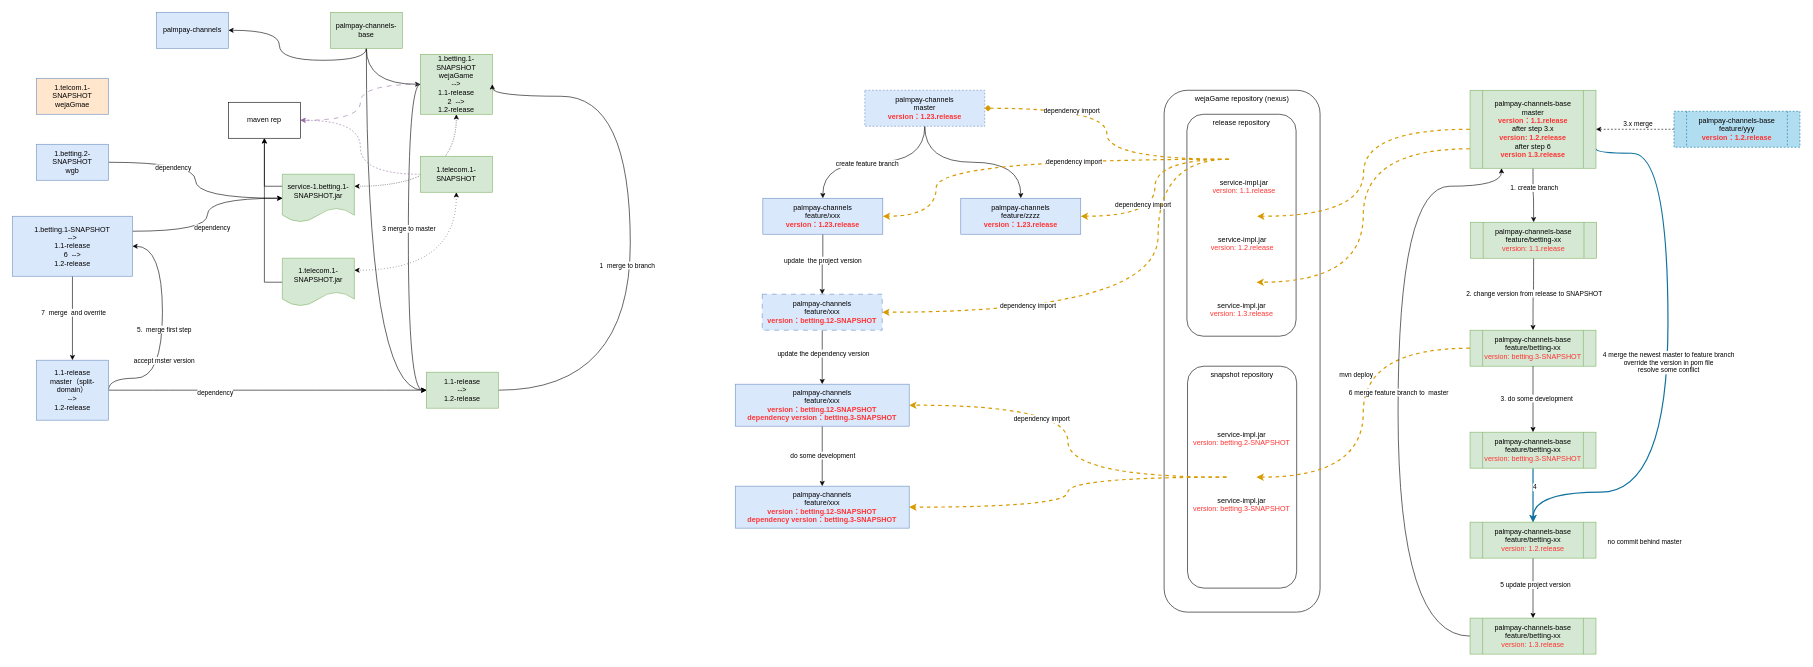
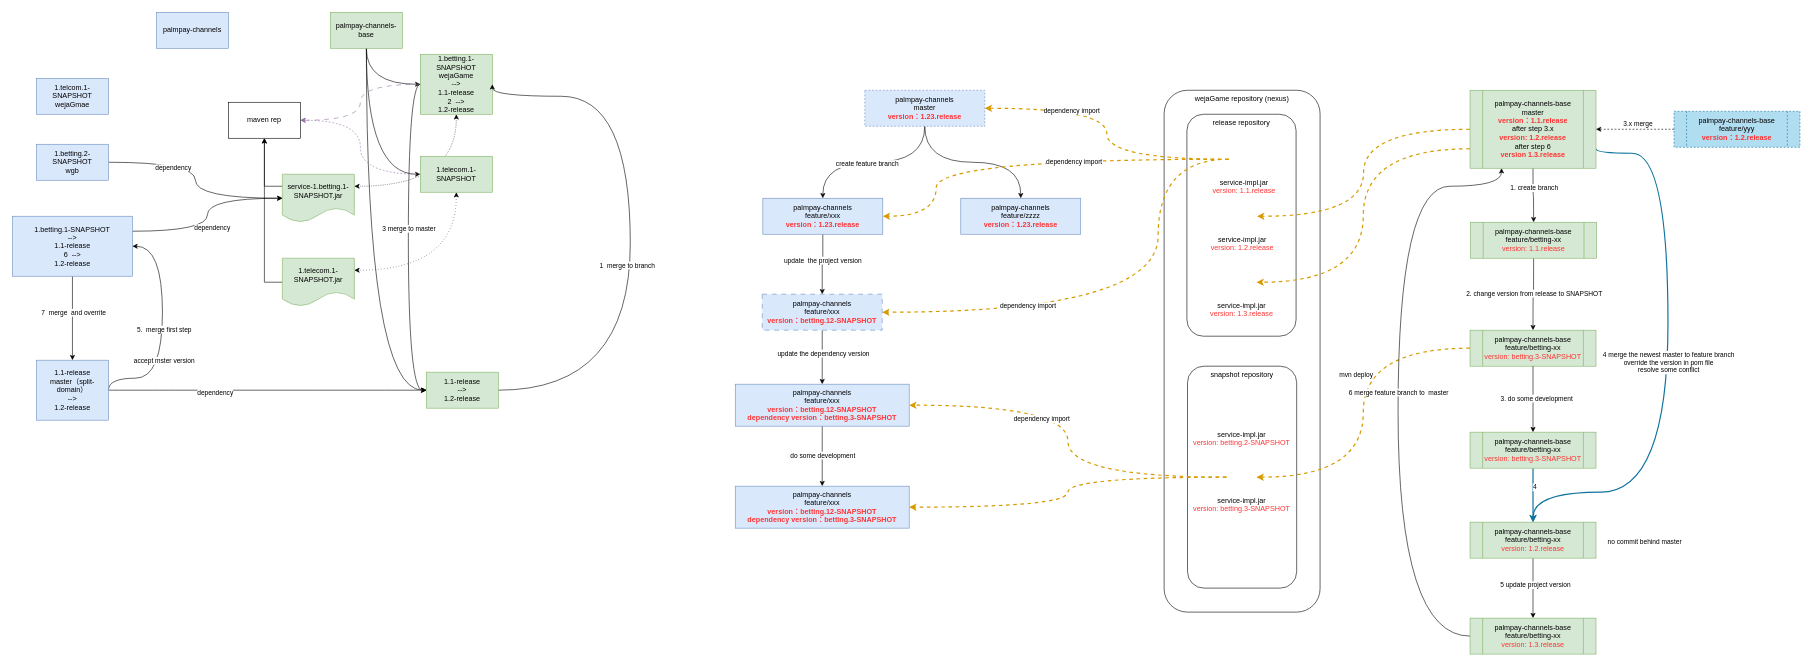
(260, 32) -> (375, 132)
(72, 96) -> (72, 96)
(992, 108) -> (992, 108)
(1152, 199) -> none
